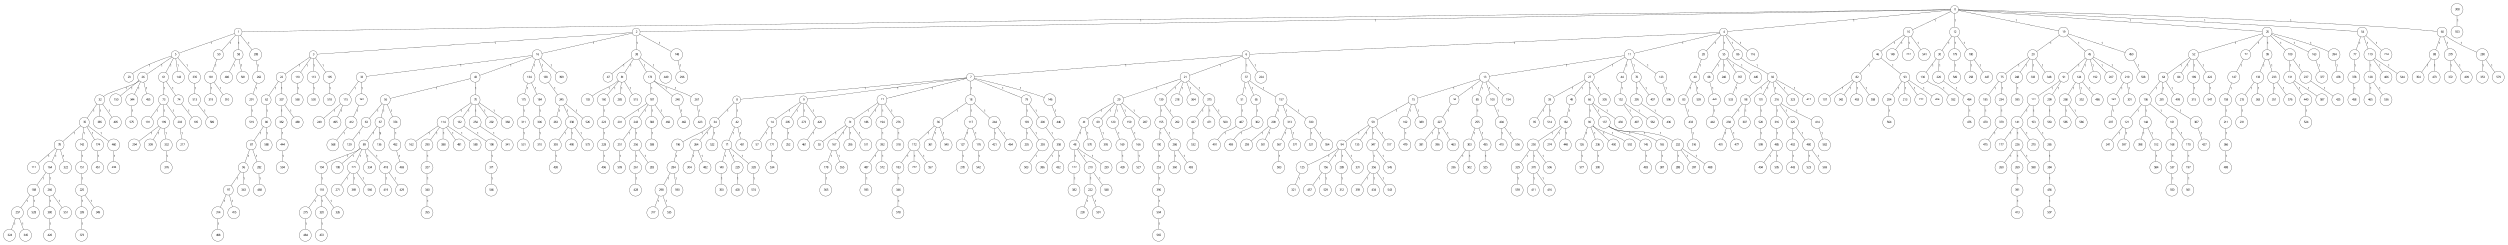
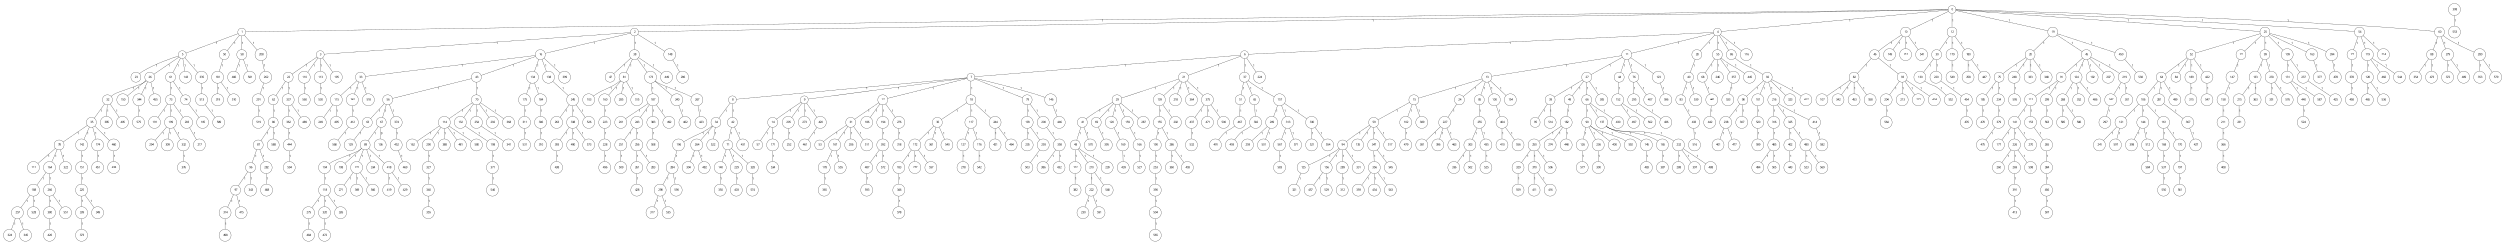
(329, 88) -> (364, 88)
